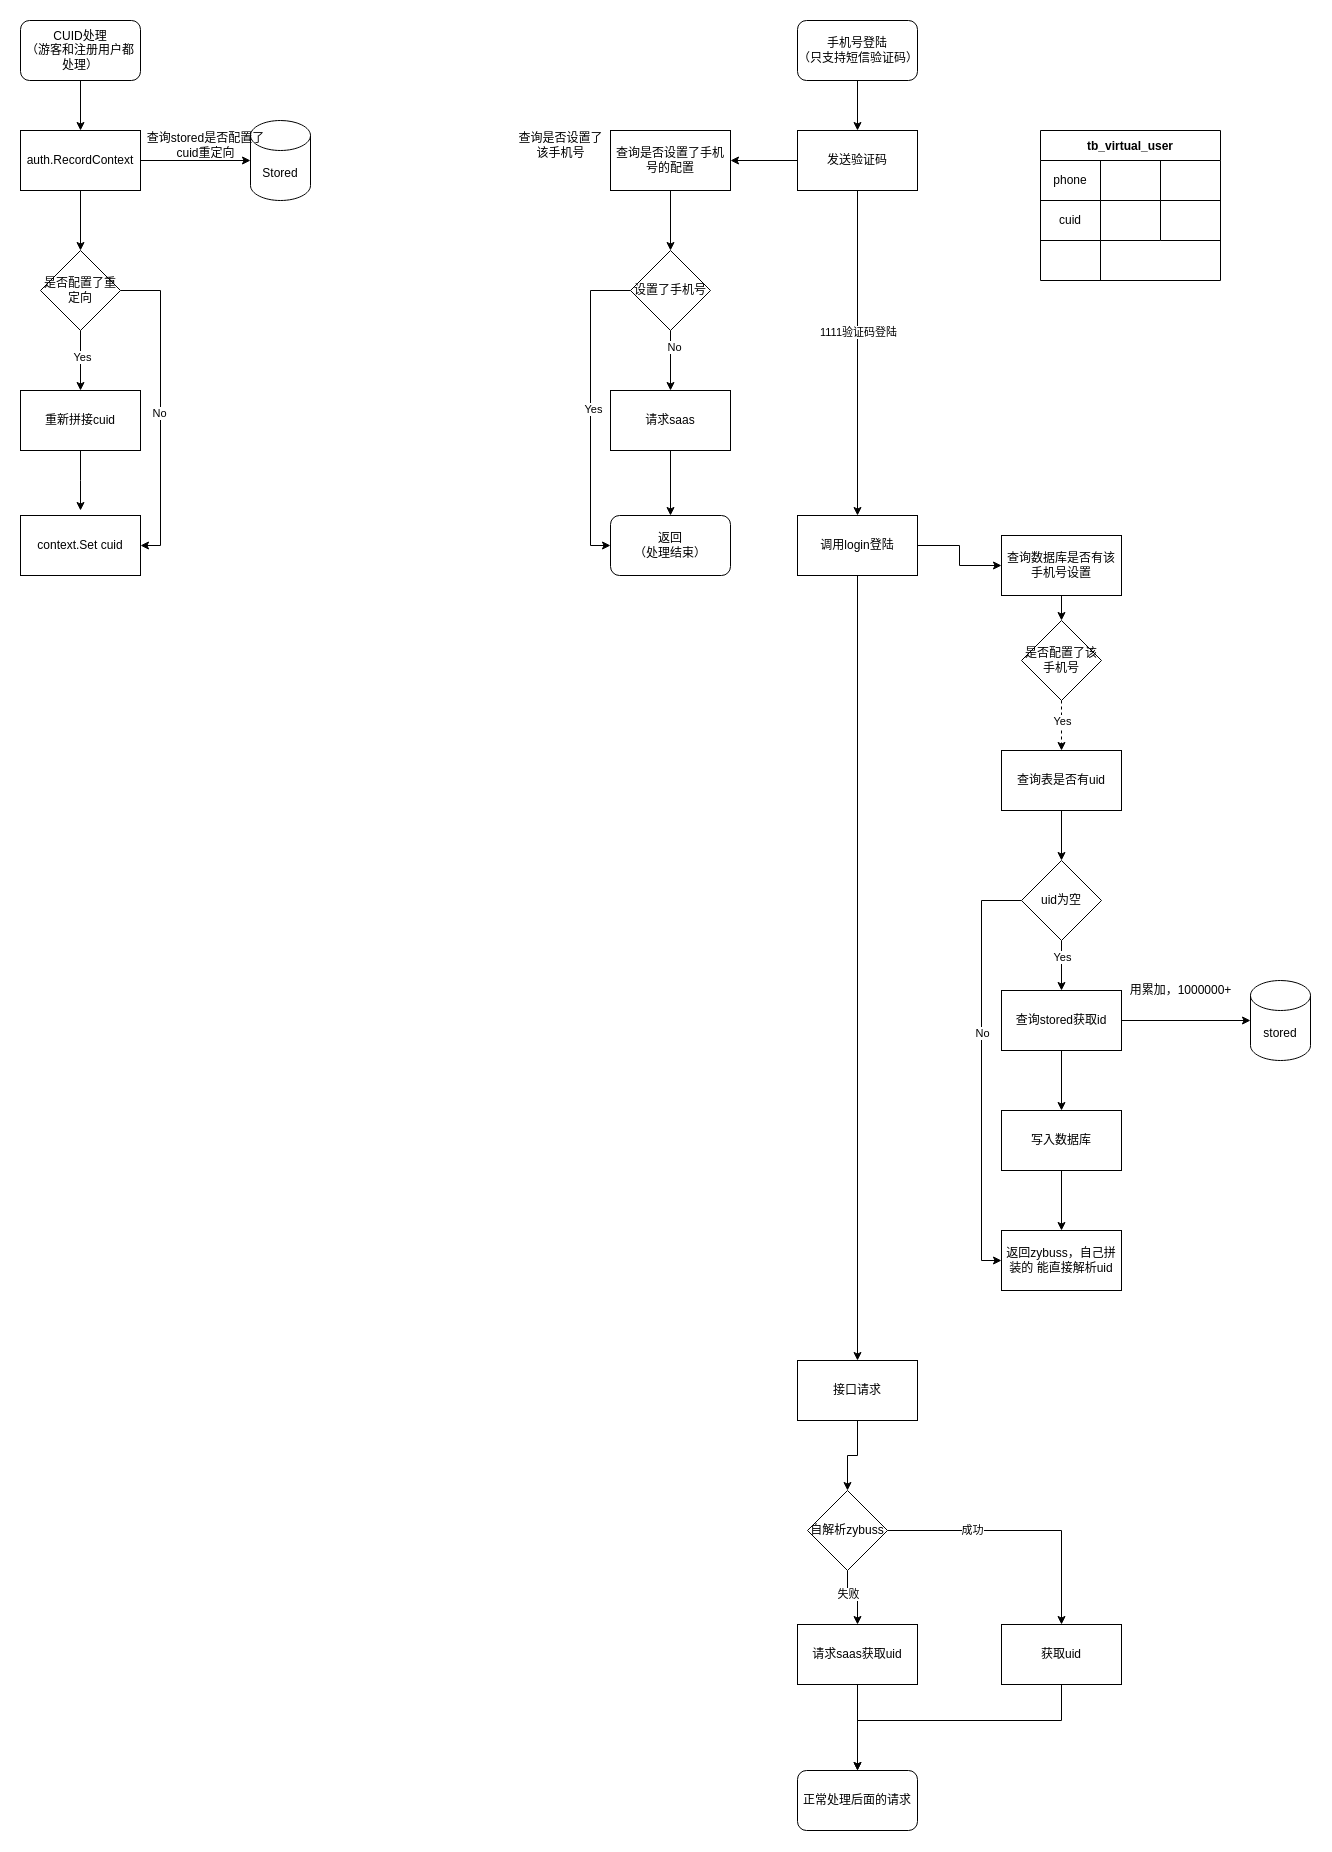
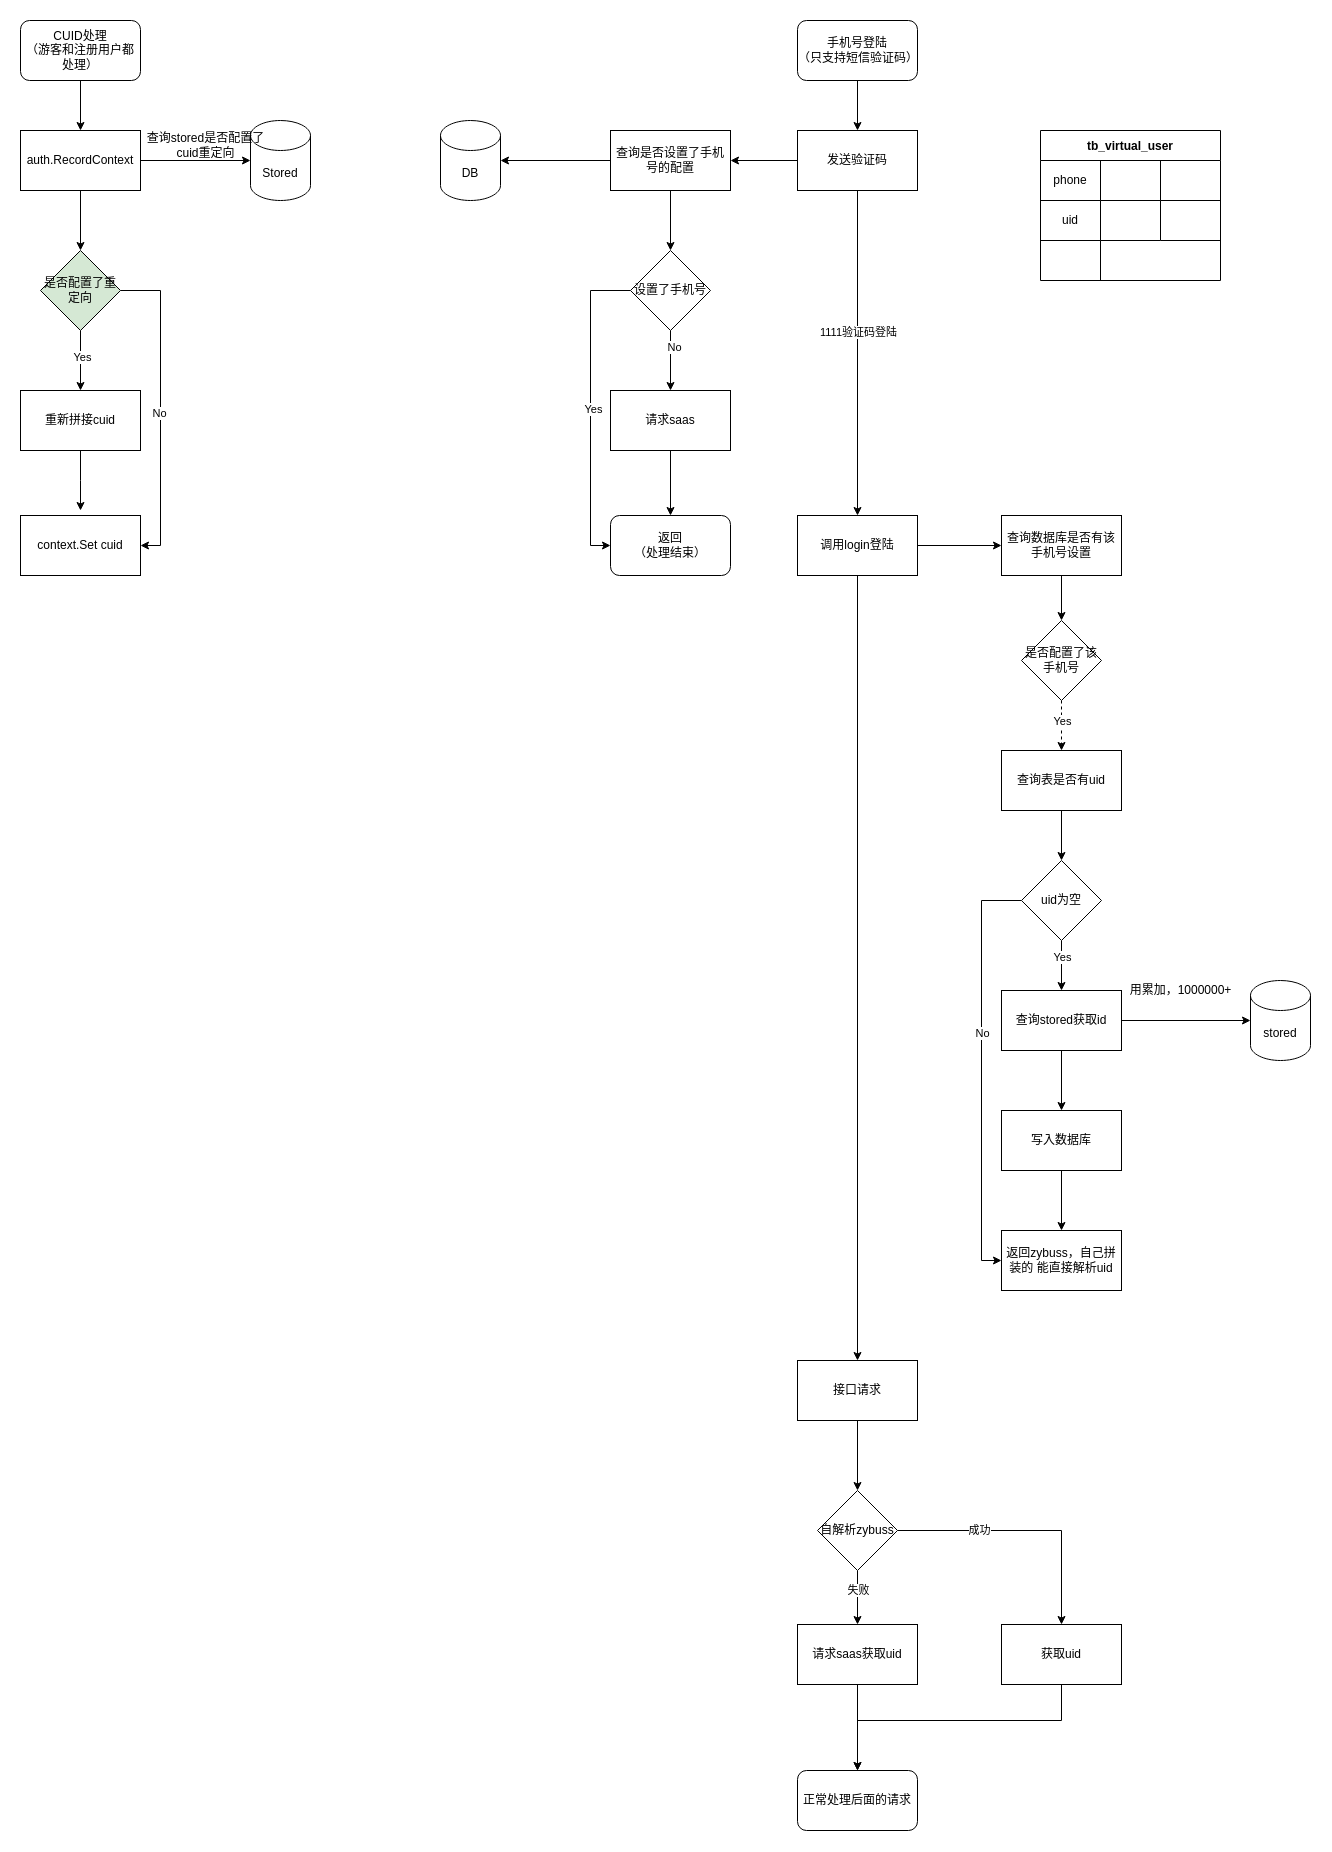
(561, 146) -> none
none -> (471, 161)
none -> (559, 161)
(1071, 221) -> (1071, 221)
(81, 291) -> (81, 291)
(1062, 566) -> (1062, 546)
(848, 1531) -> (858, 1531)
